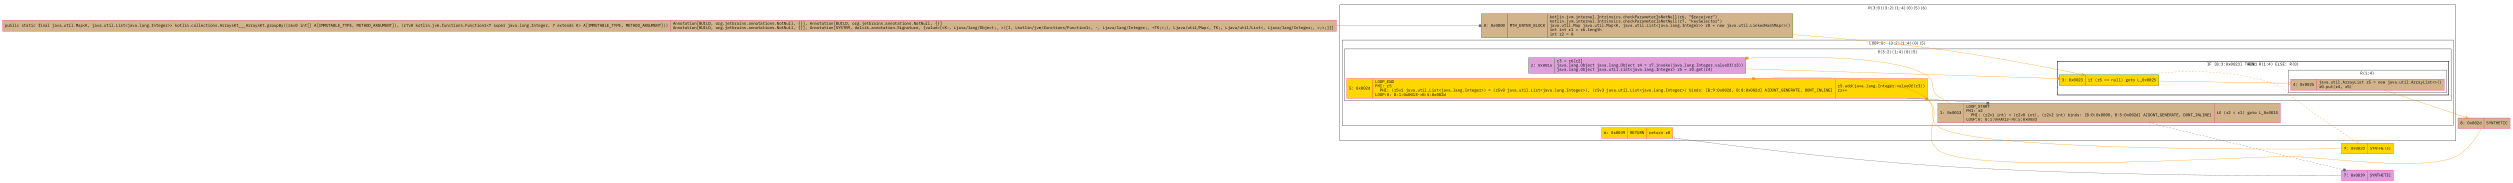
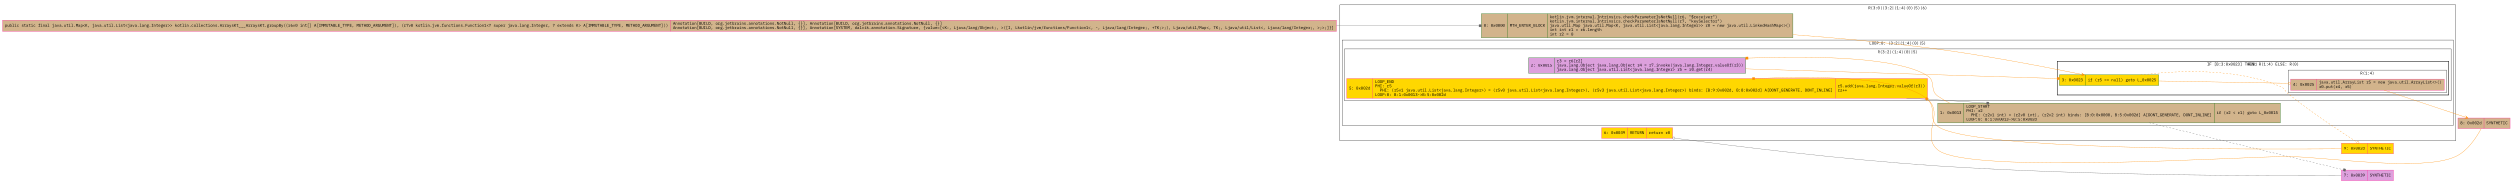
(2109, 113) -> (2109, 113)
